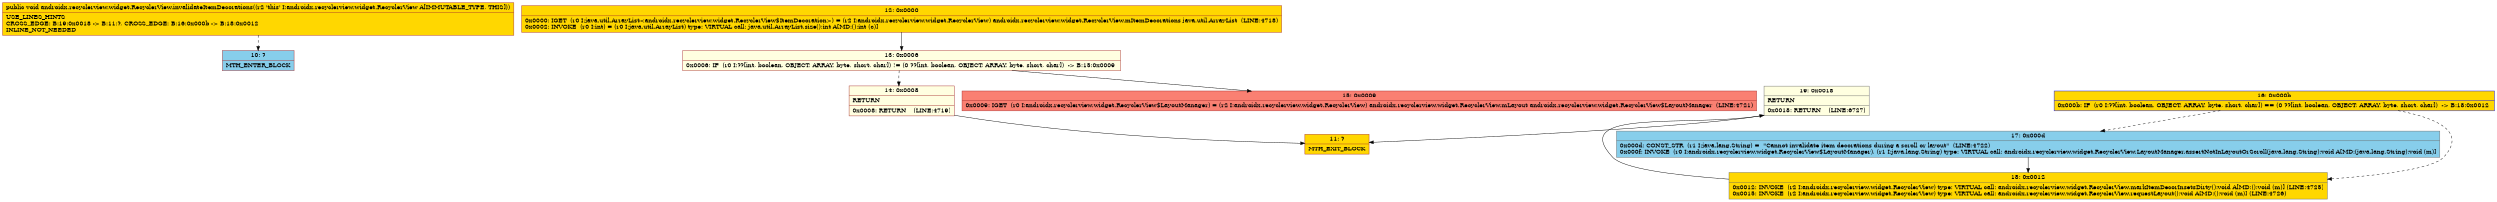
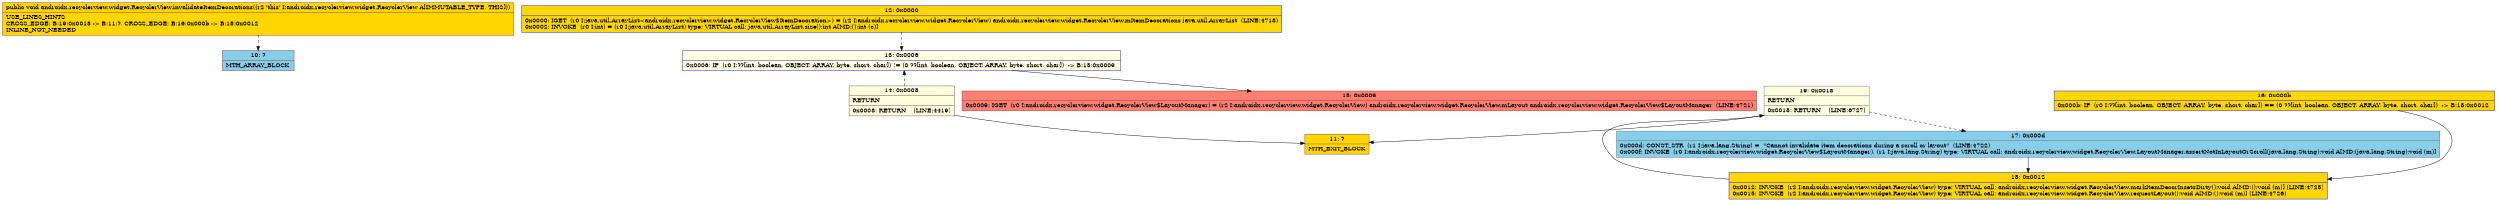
(902, 19) -> (902, 19)
(902, 39) -> (902, 39)
(902, 61) -> (902, 61)
(258, 65) -> (258, 65)
(899, 76) -> (904, 80)
(902, 111) -> (902, 111)
(2162, 121) -> (1916, 121)
(2430, 164) -> (2430, 164)
(2028, 186) -> (2028, 186)
